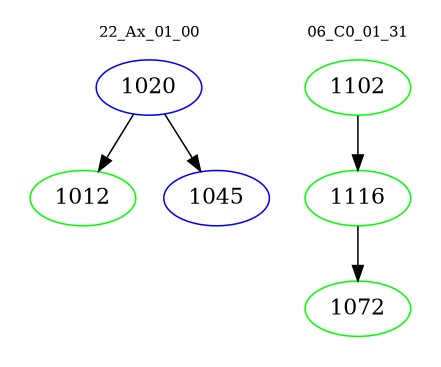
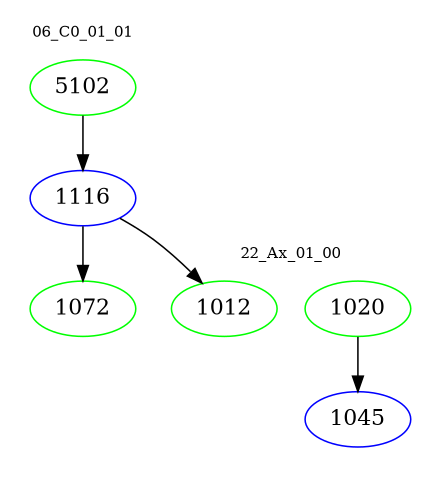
(358, 33) -> (83, 33)
(149, 88) -> (358, 309)
(358, 88) -> (83, 88)
(120, 136) -> (169, 252)
(358, 198) -> (83, 198)
